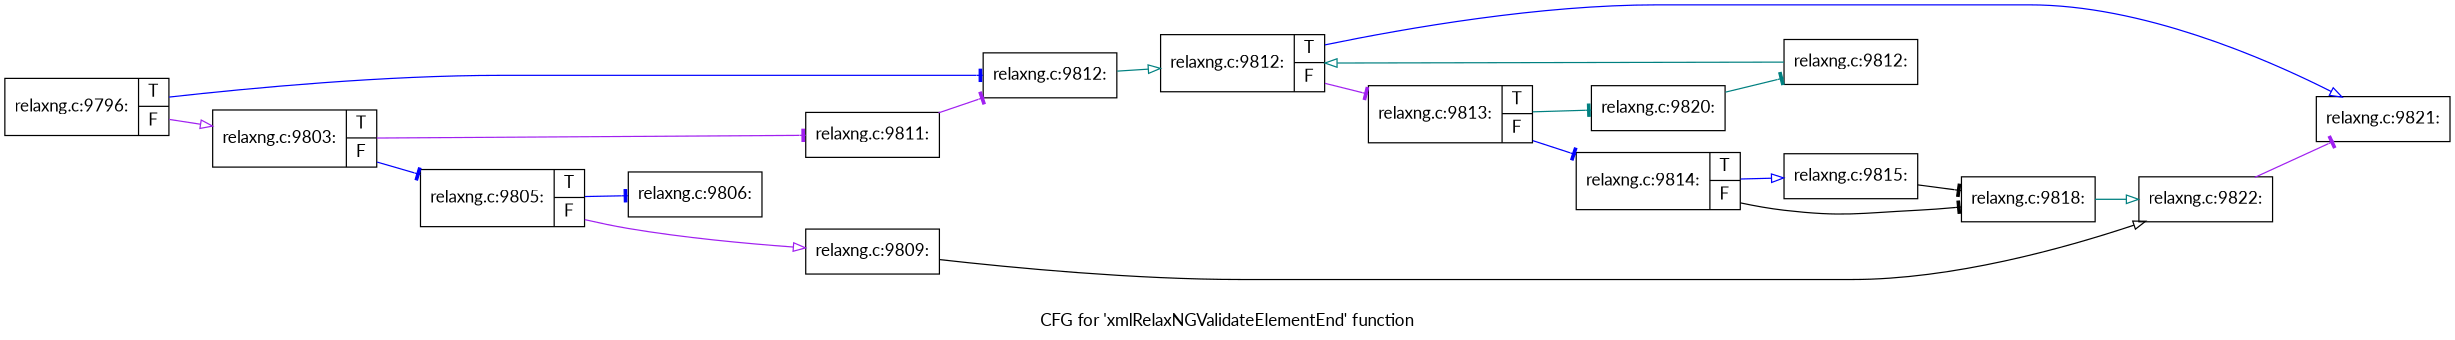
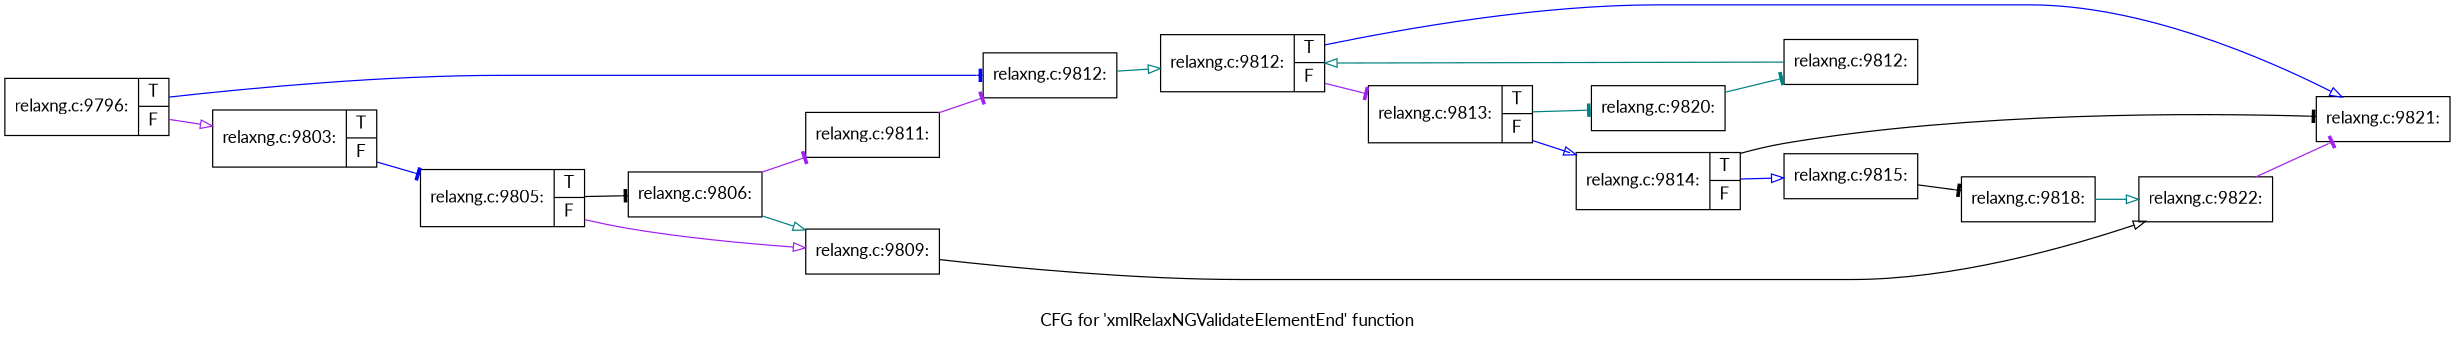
(588, 137) -> (781, 166)
(1551, 147) -> (1551, 147)
(603, 196) -> (603, 196)
(1847, 214) -> (2024, 119)
none -> (778, 221)
